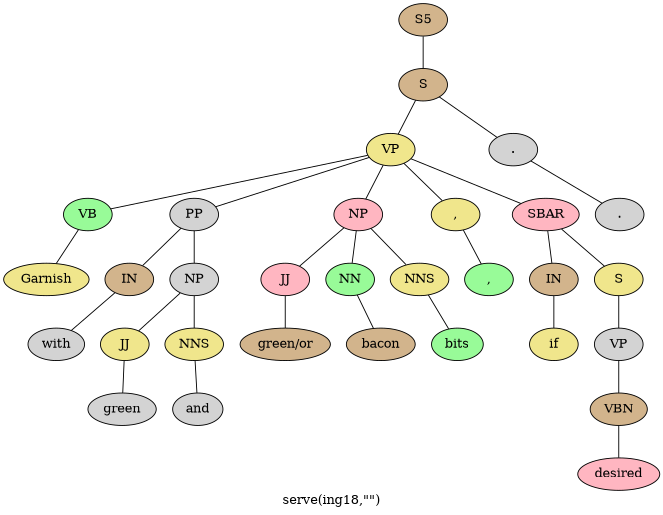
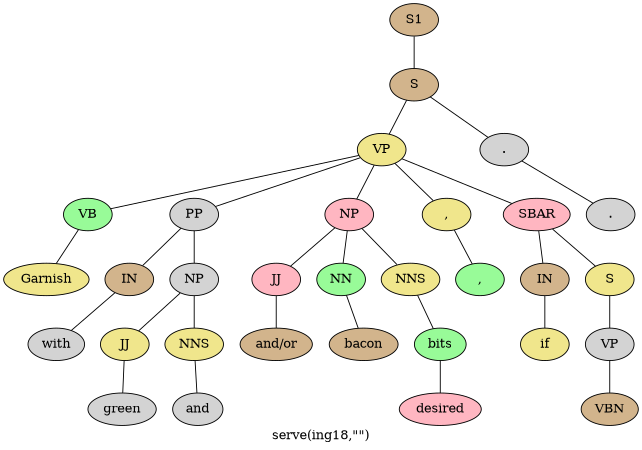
(423, 20) -> (414, 20)
(285, 344) -> (276, 344)
(619, 442) -> (440, 377)
